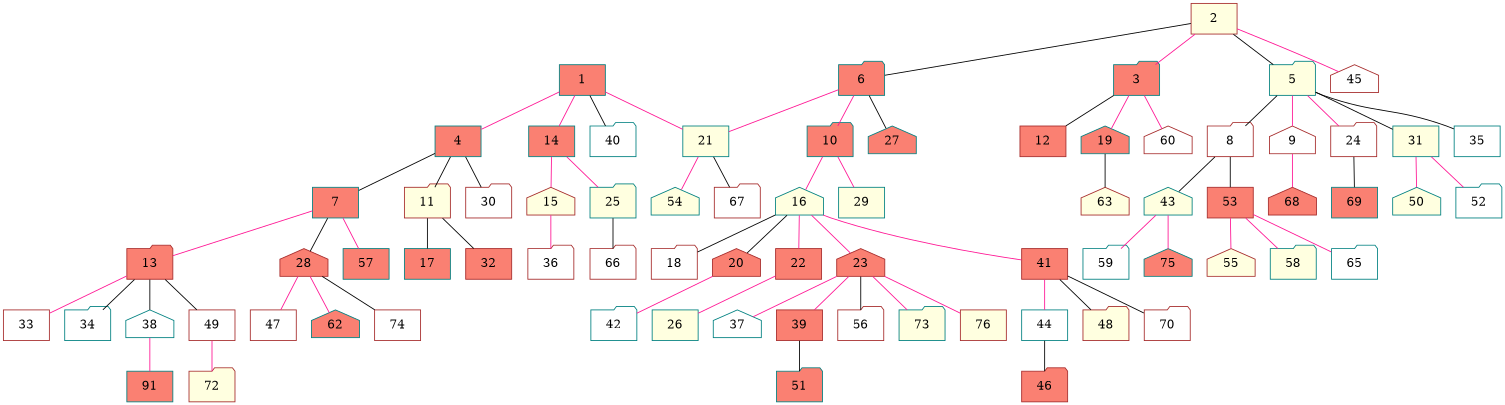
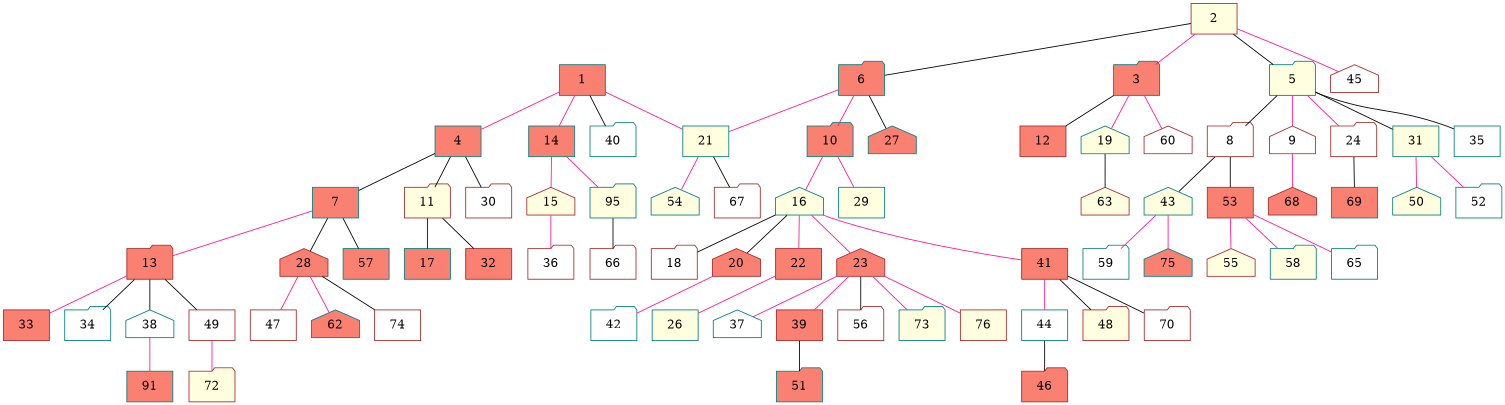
(1105, 141) -> (1105, 141)
(613, 203) -> (613, 203)
(351, 233) -> (351, 233)
(26, 325) -> (26, 325)
